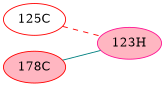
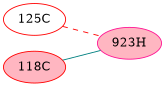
(129, 43) -> (129, 43)
(35, 67) -> (35, 67)
